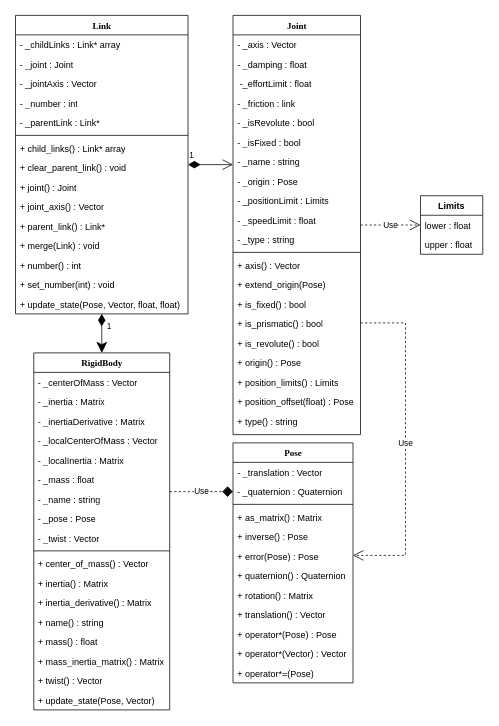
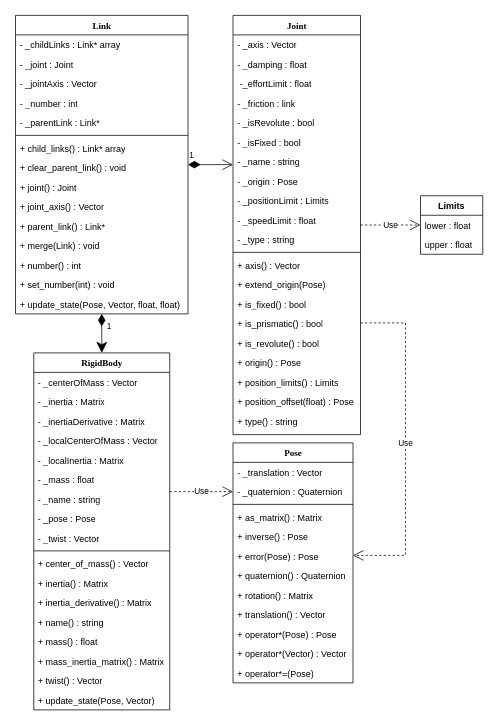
(221, 492) -> (225, 492)
